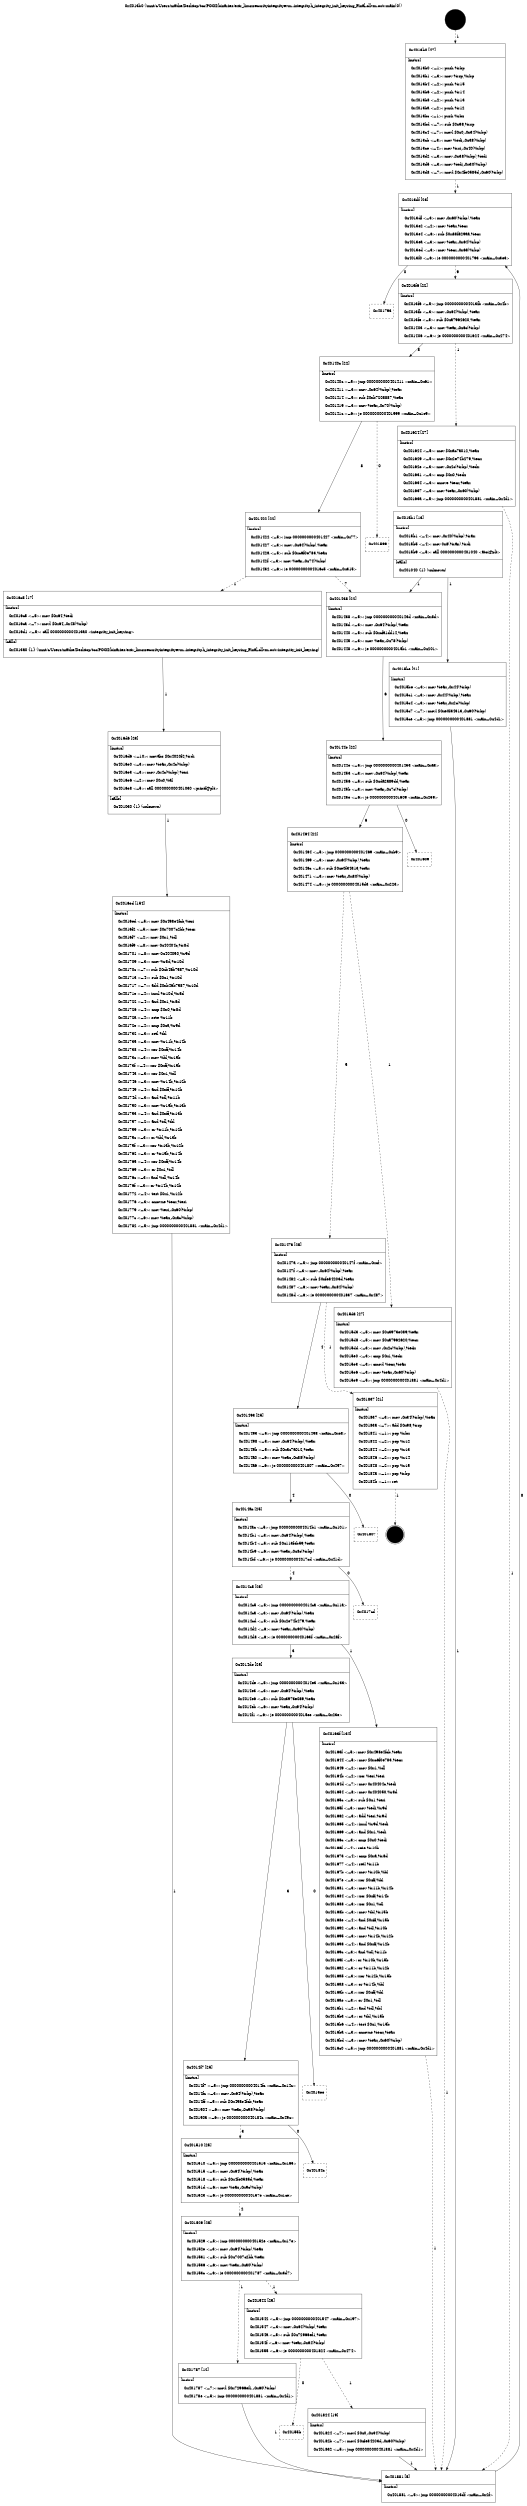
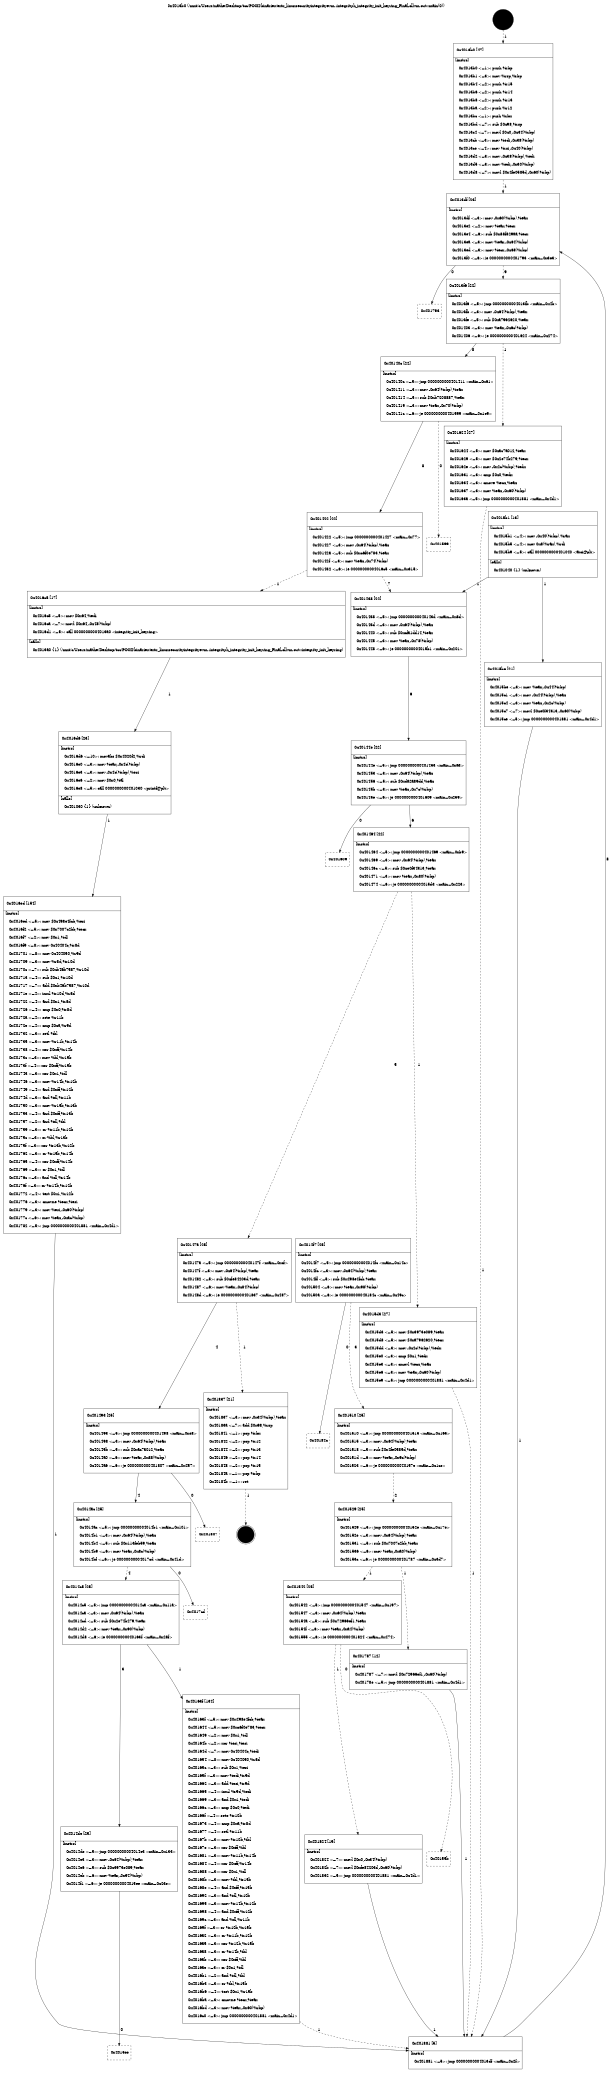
(266, 1890) -> none
